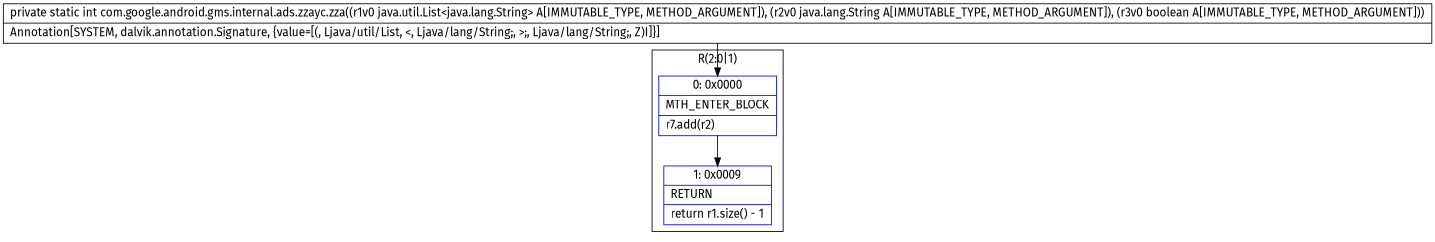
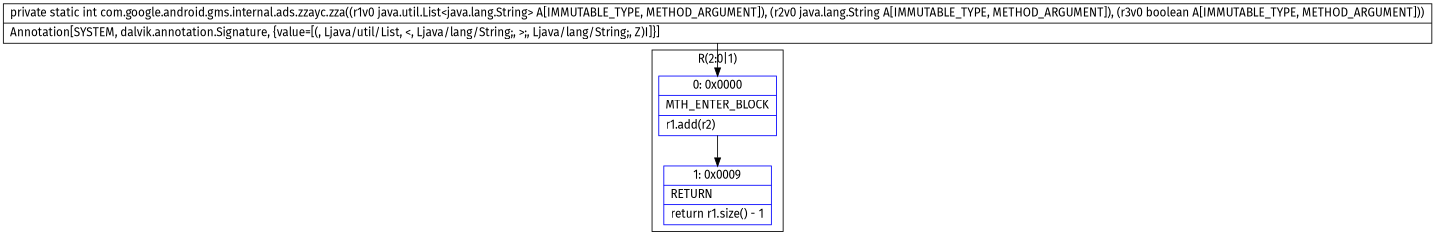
(690, 125) -> (691, 125)
